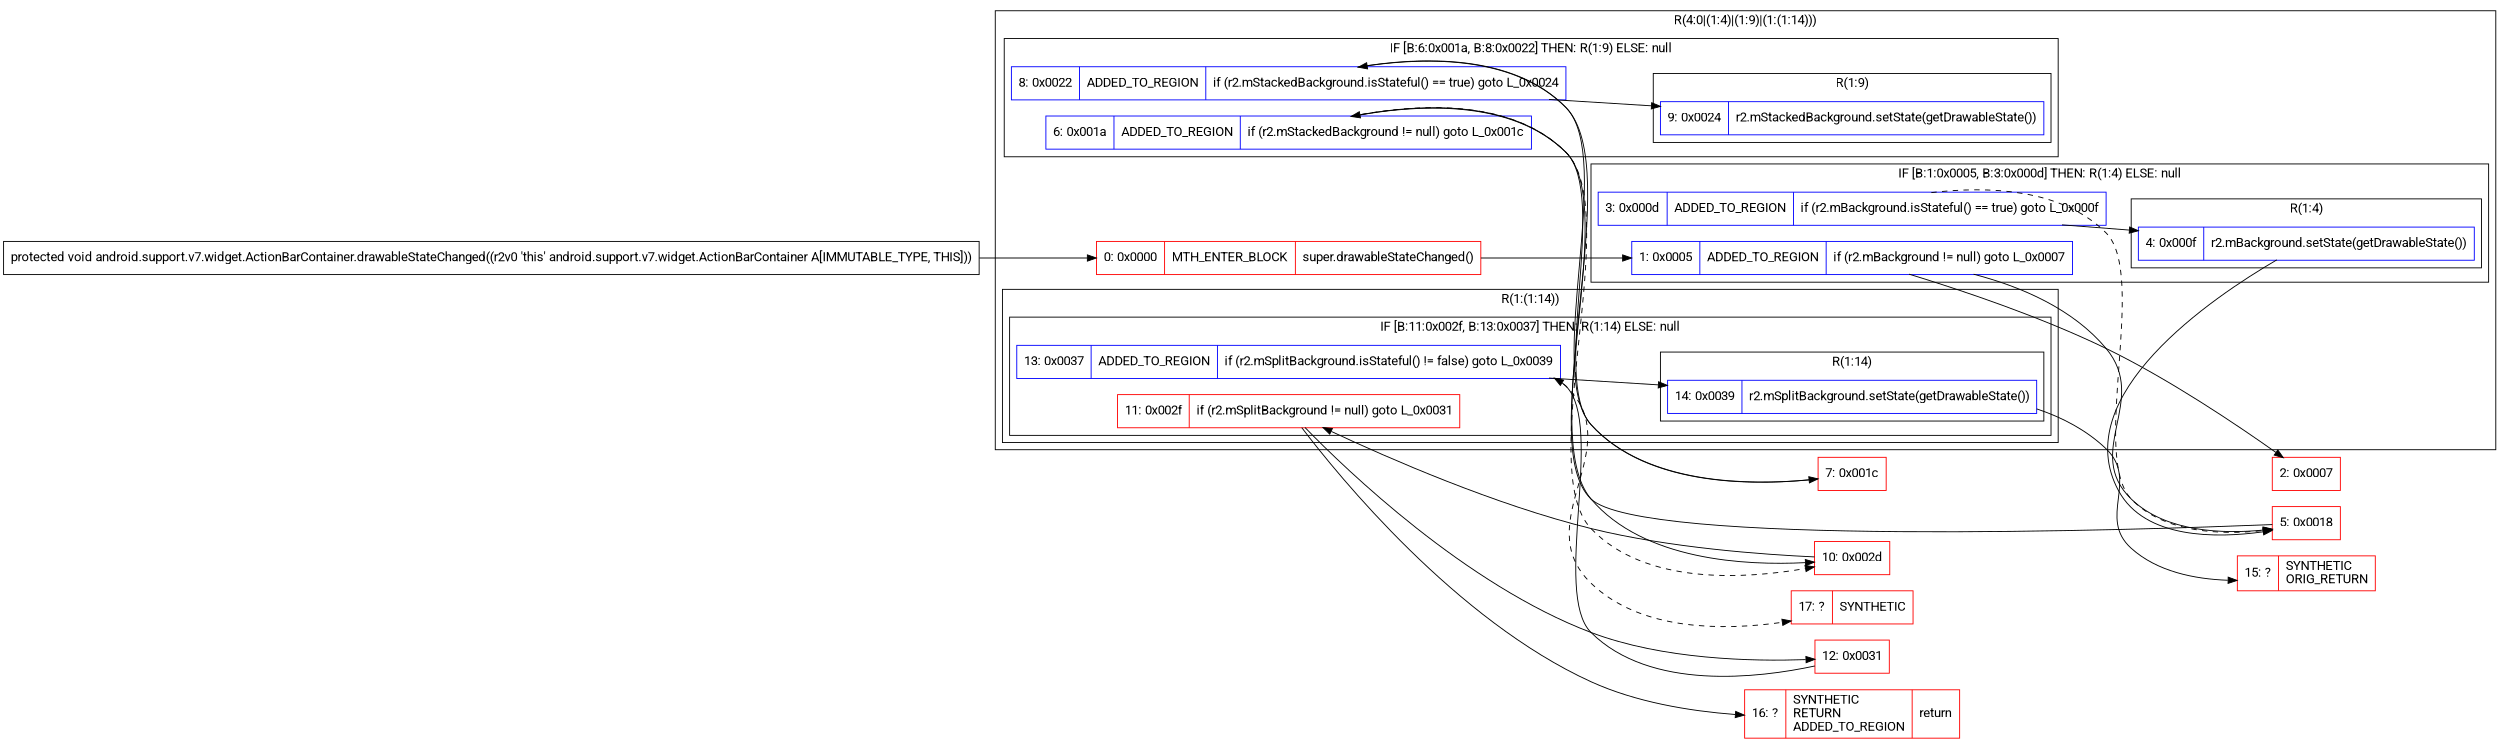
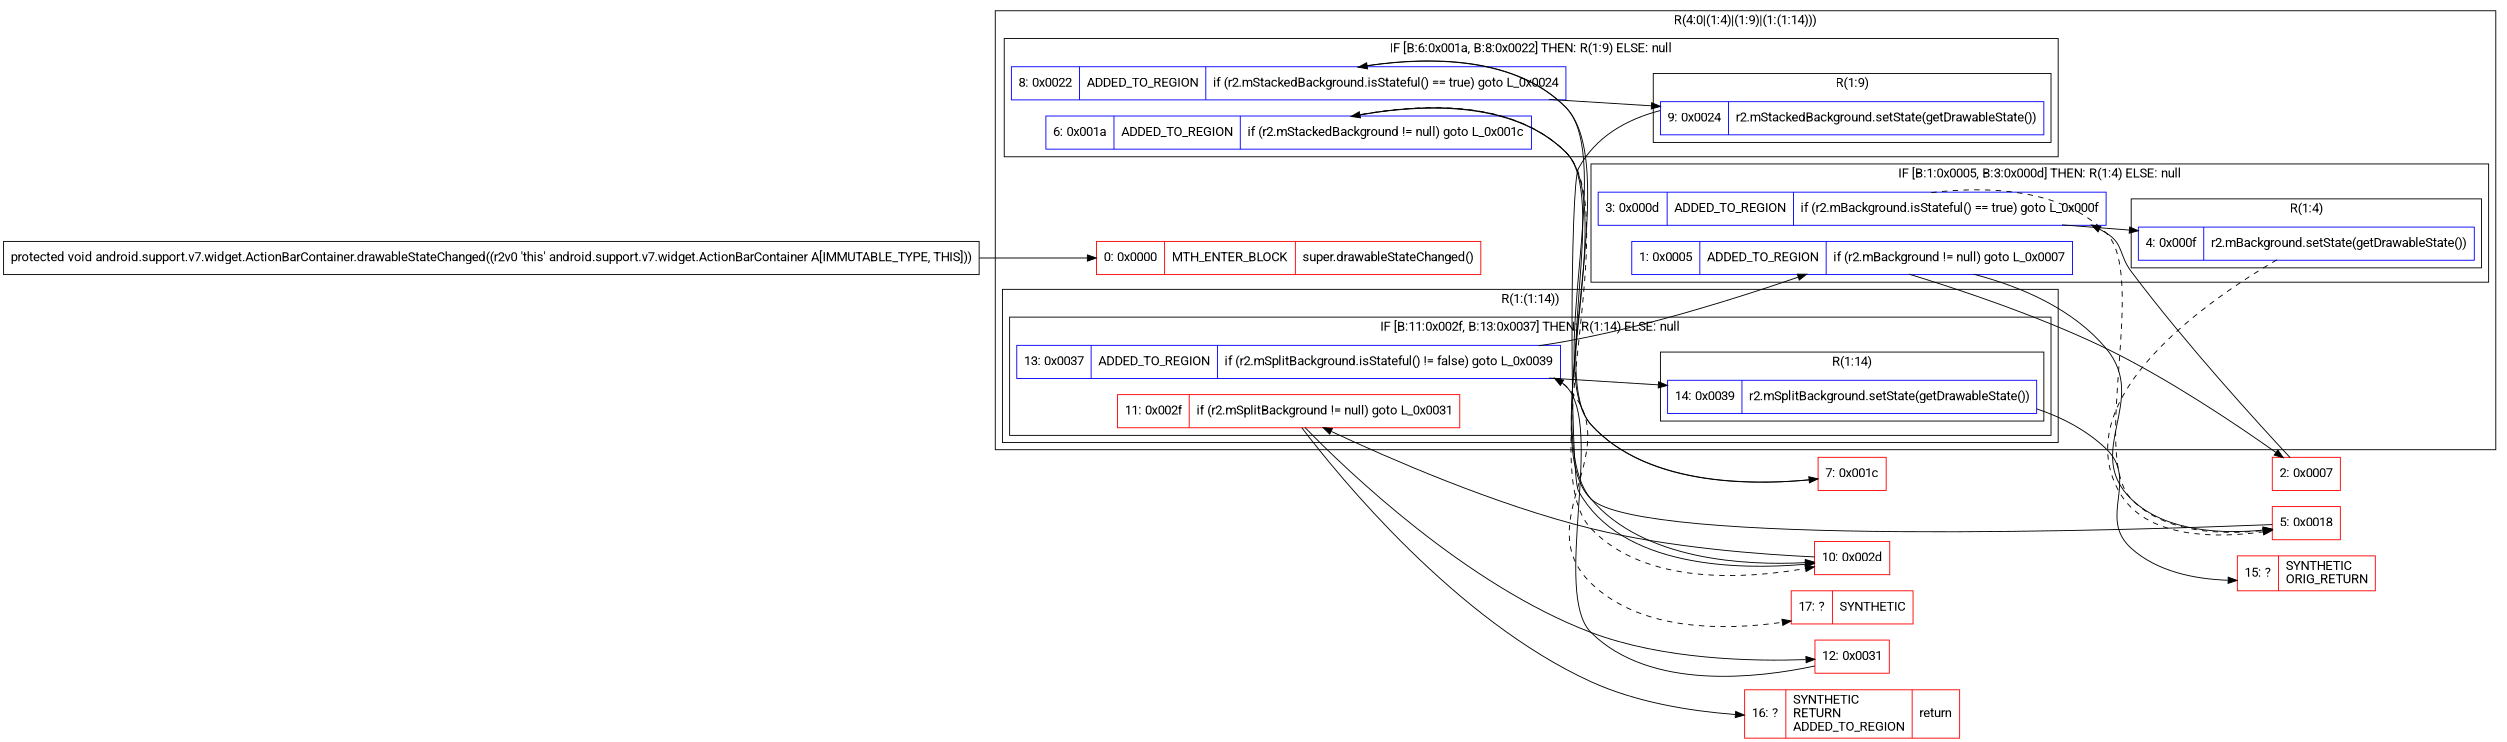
(1552, 258) -> (1689, 312)
none -> (2191, 346)
(2128, 388) -> (2128, 388)
none -> (1597, 516)
